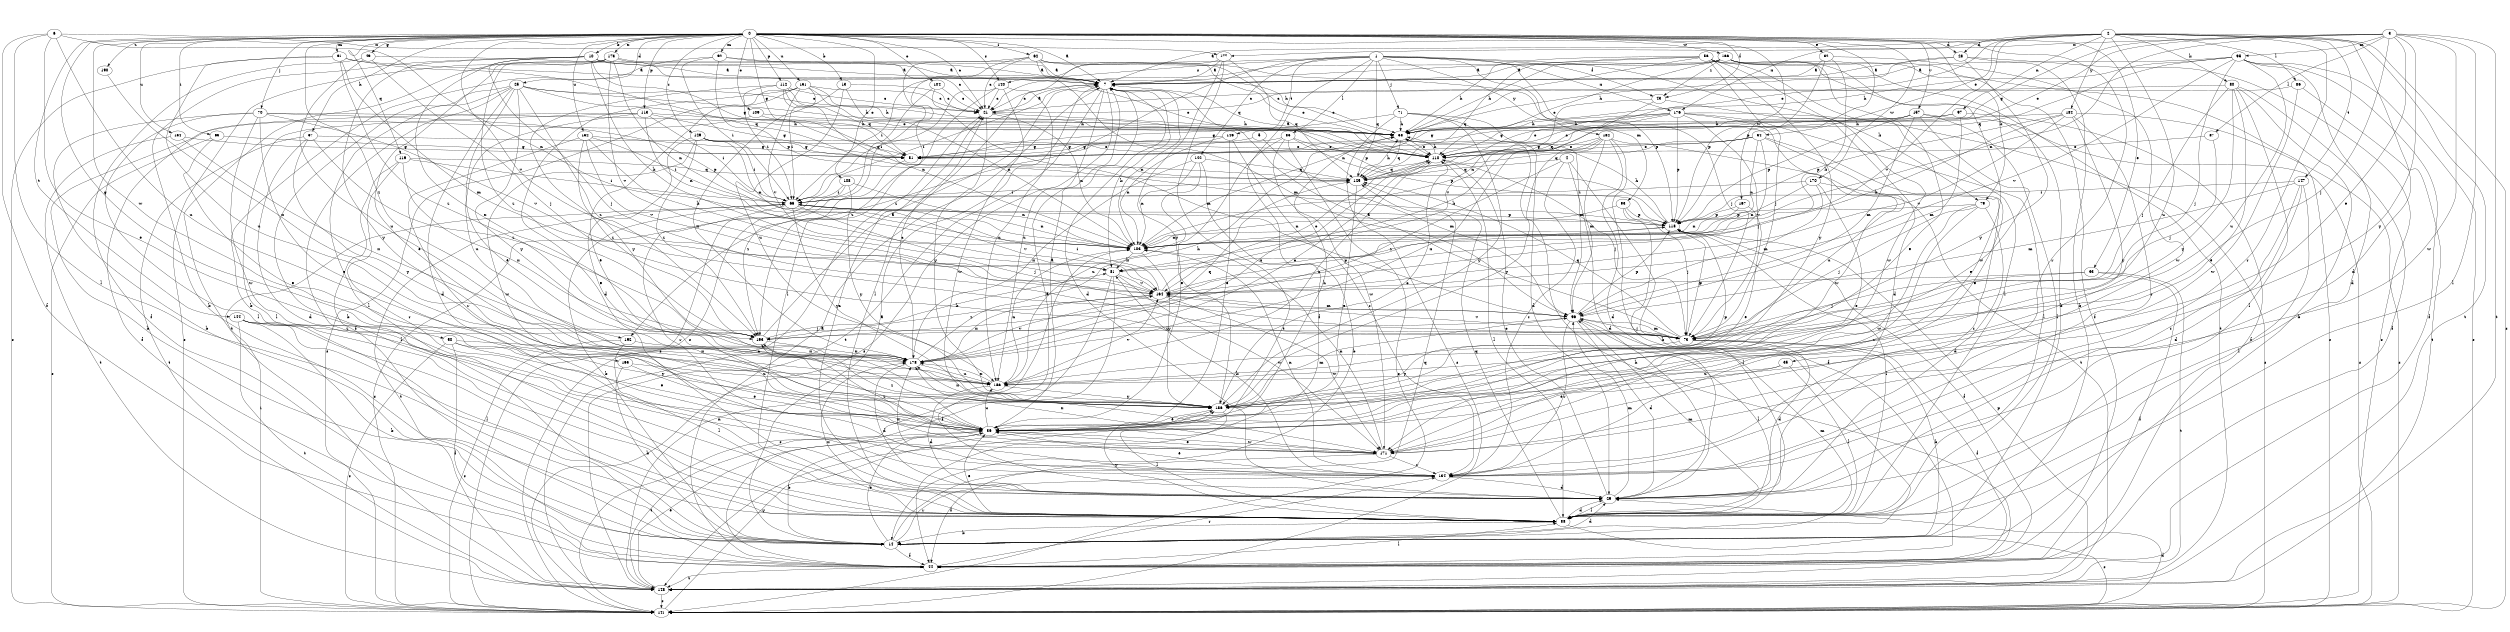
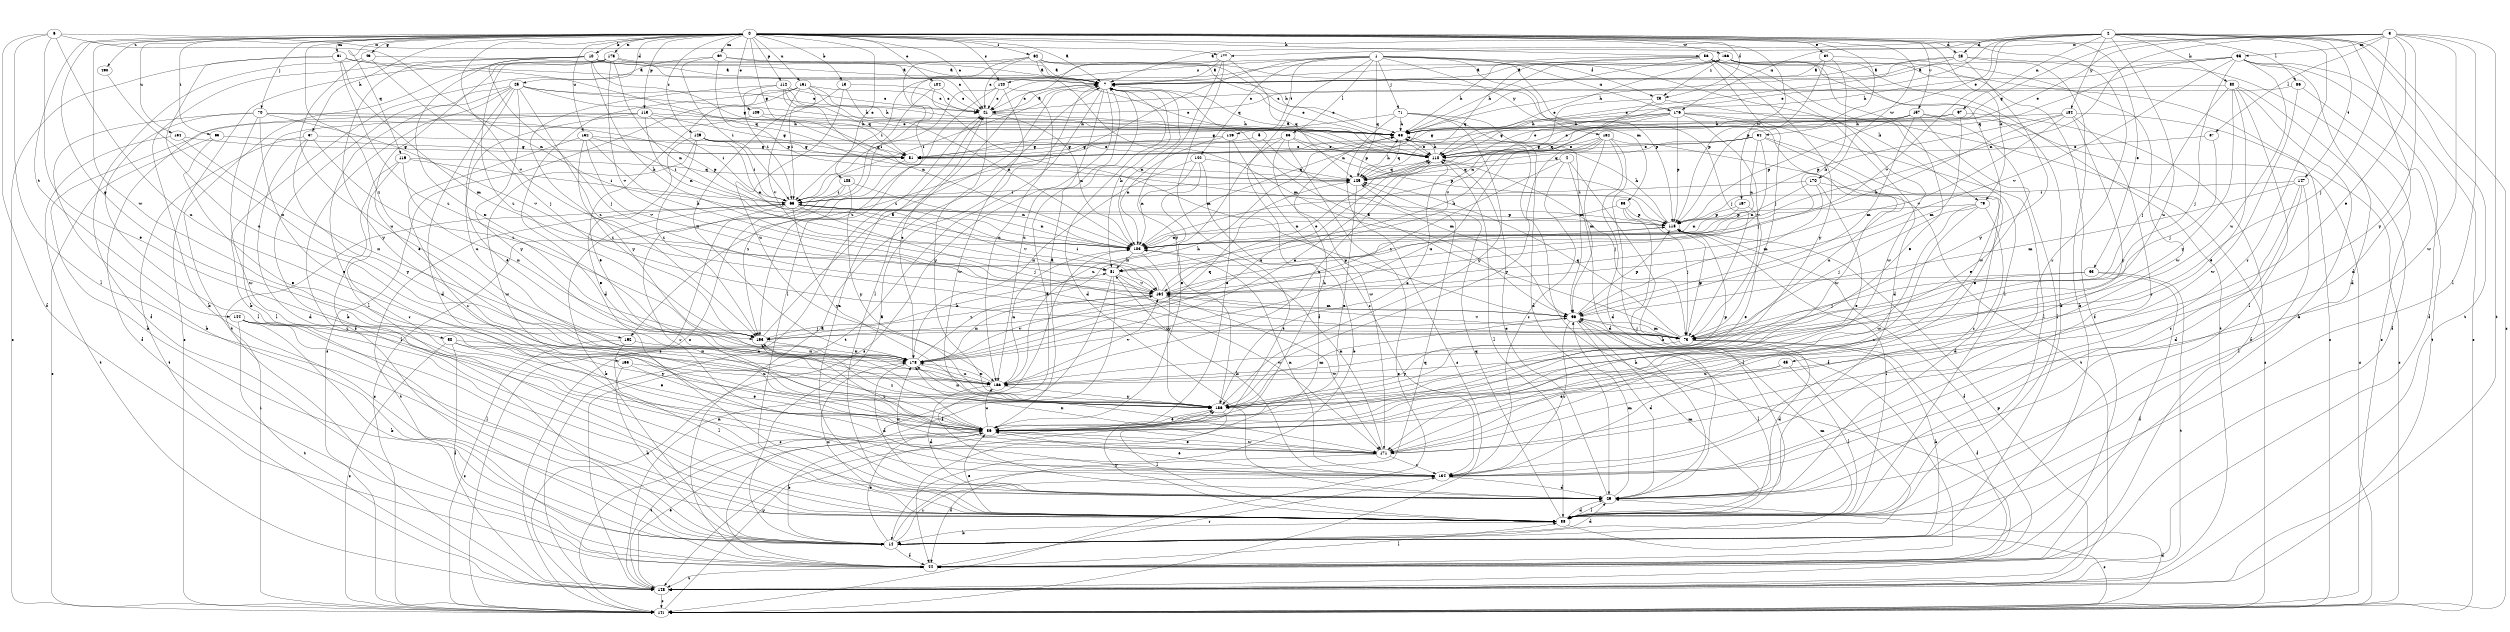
none -> (1227, 45)
(105, 71) -> (105, 71)
none -> (1710, 99)
